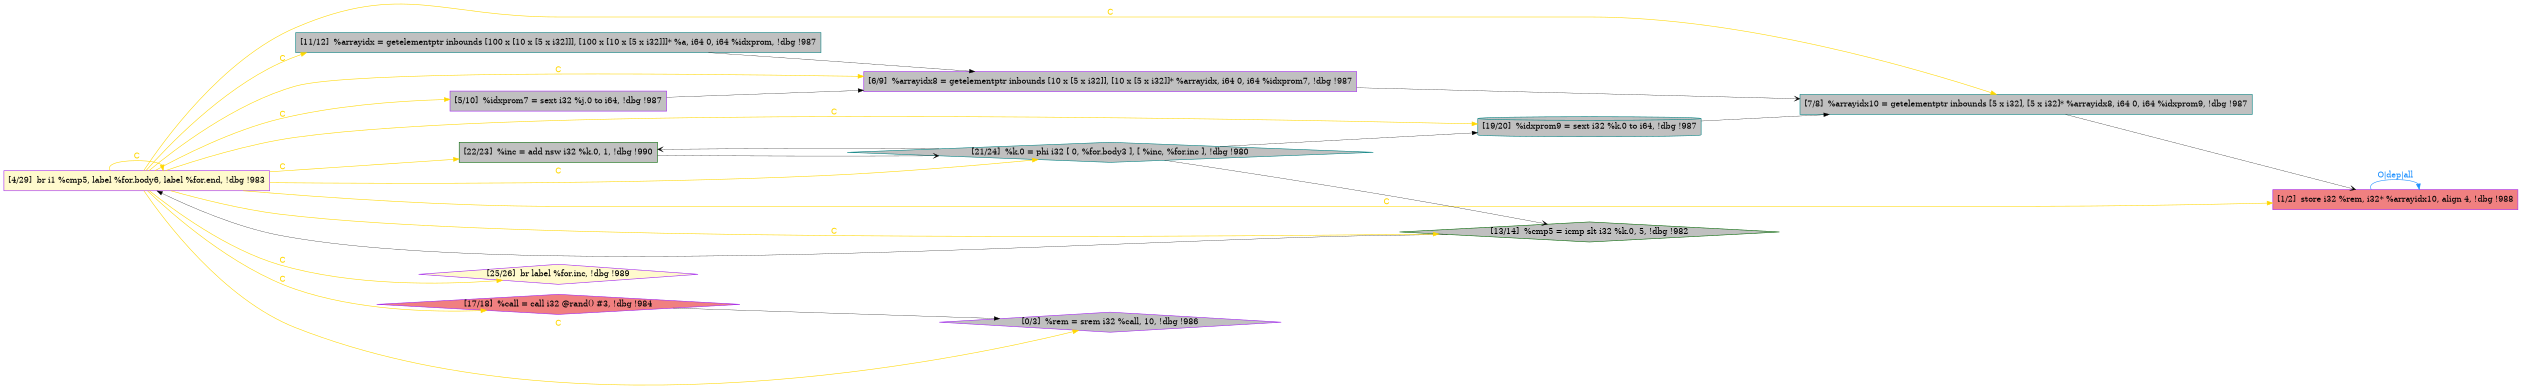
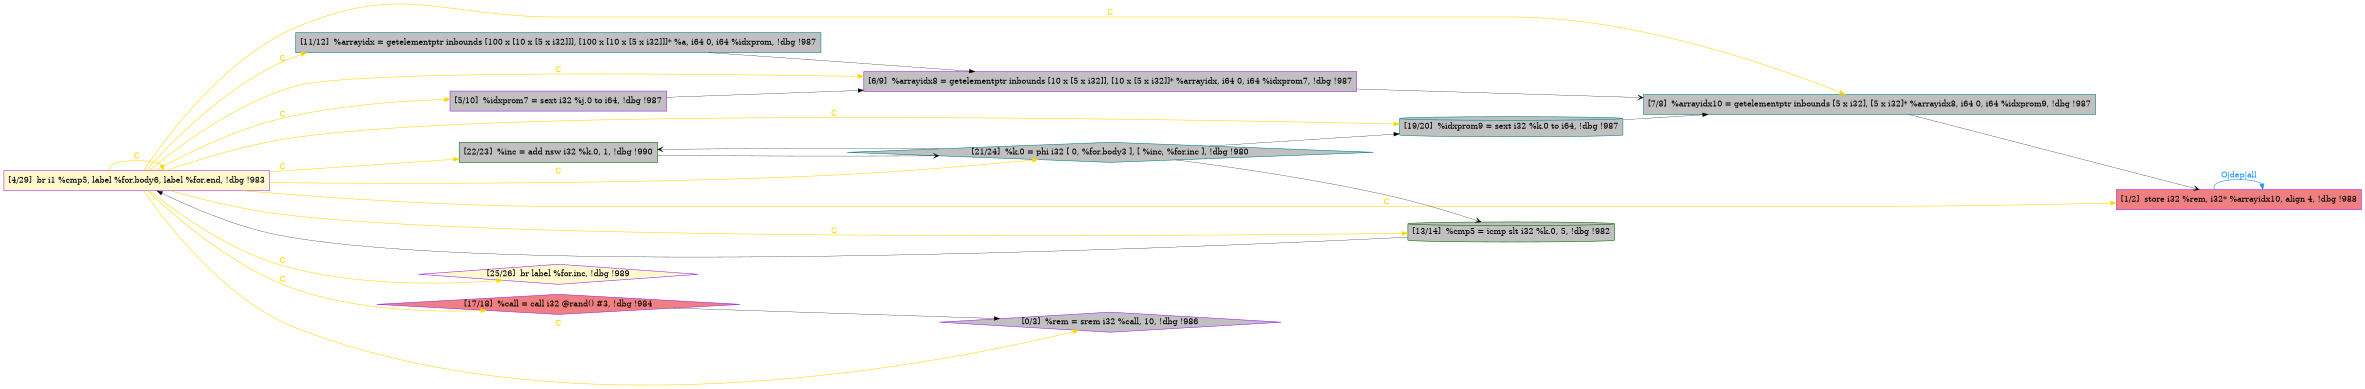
(1589, 232) -> (1511, 232)
